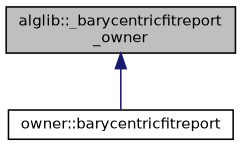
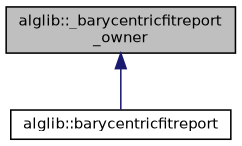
(121, 125) -> (121, 125)
